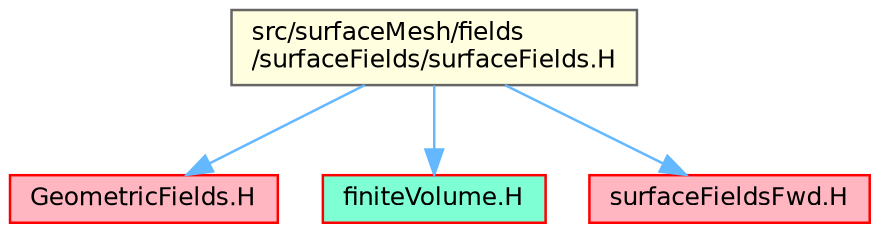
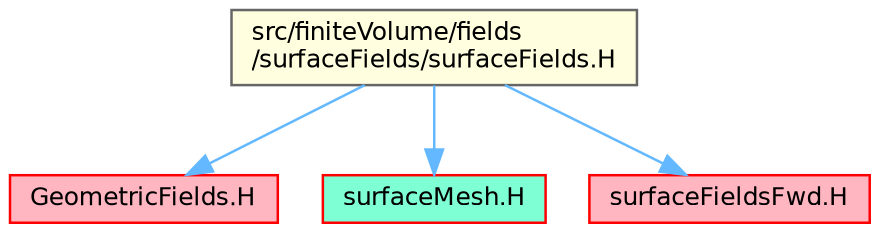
(434, 48) -> (434, 48)
(434, 199) -> (434, 199)
